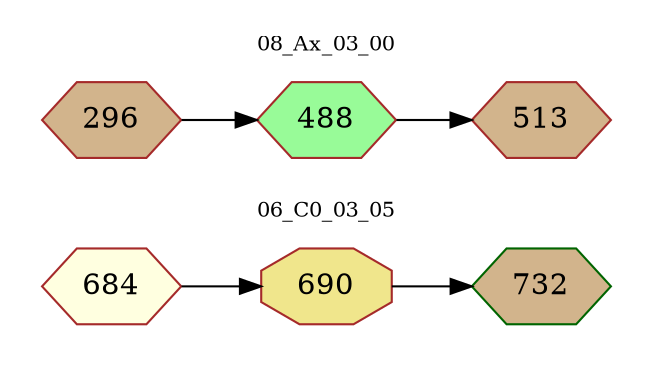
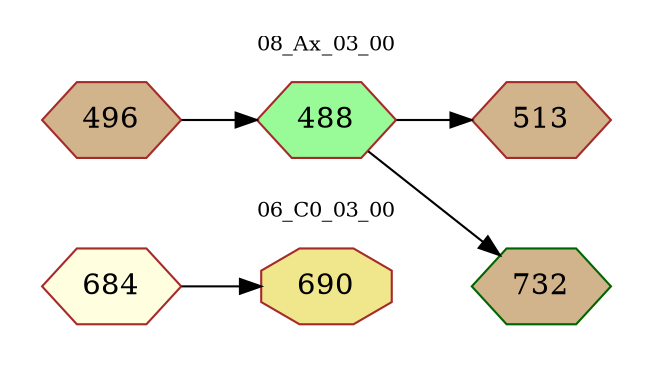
(112, 120) -> (112, 120)
(326, 212) -> (326, 212)
(421, 286) -> (437, 206)
